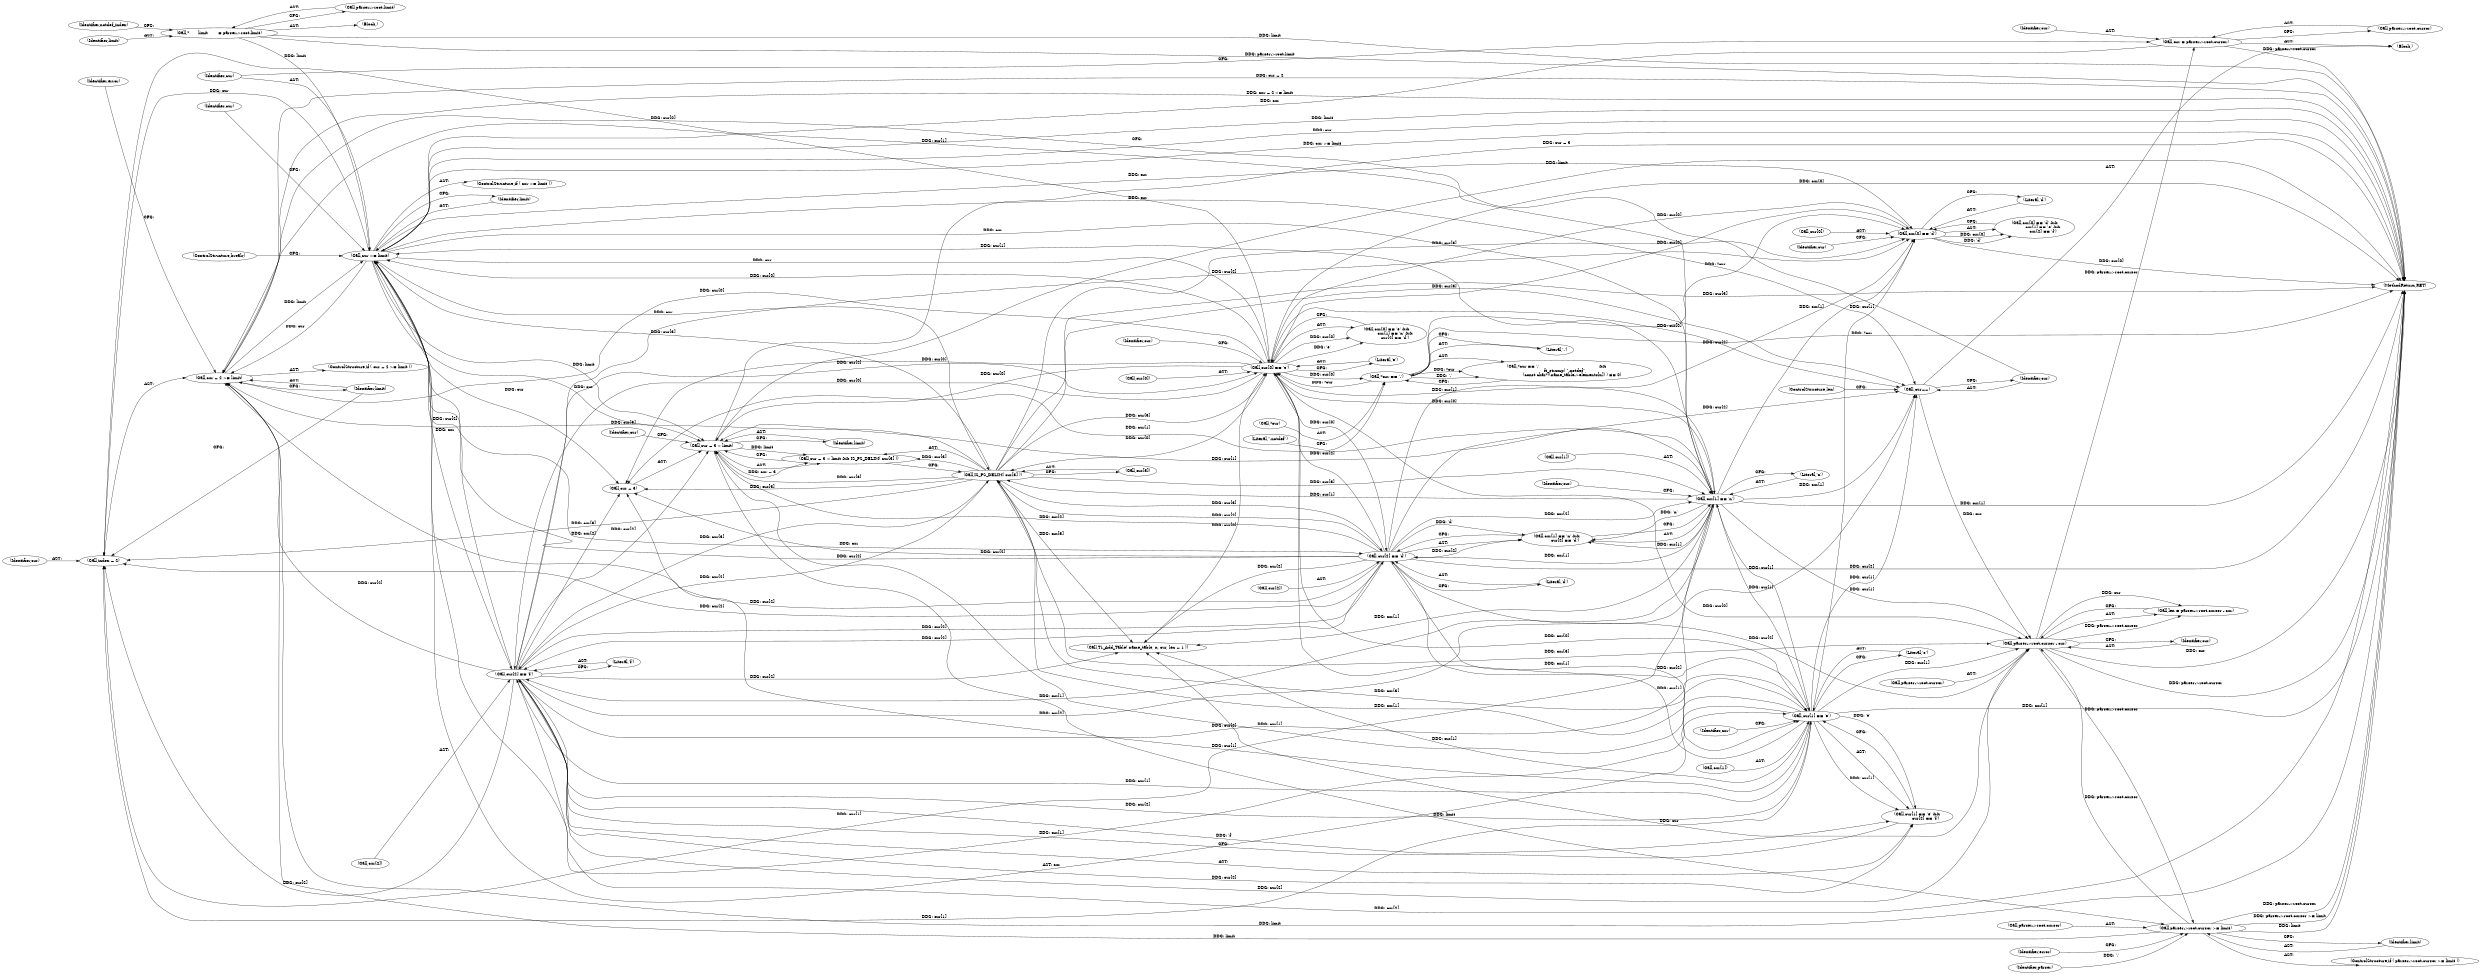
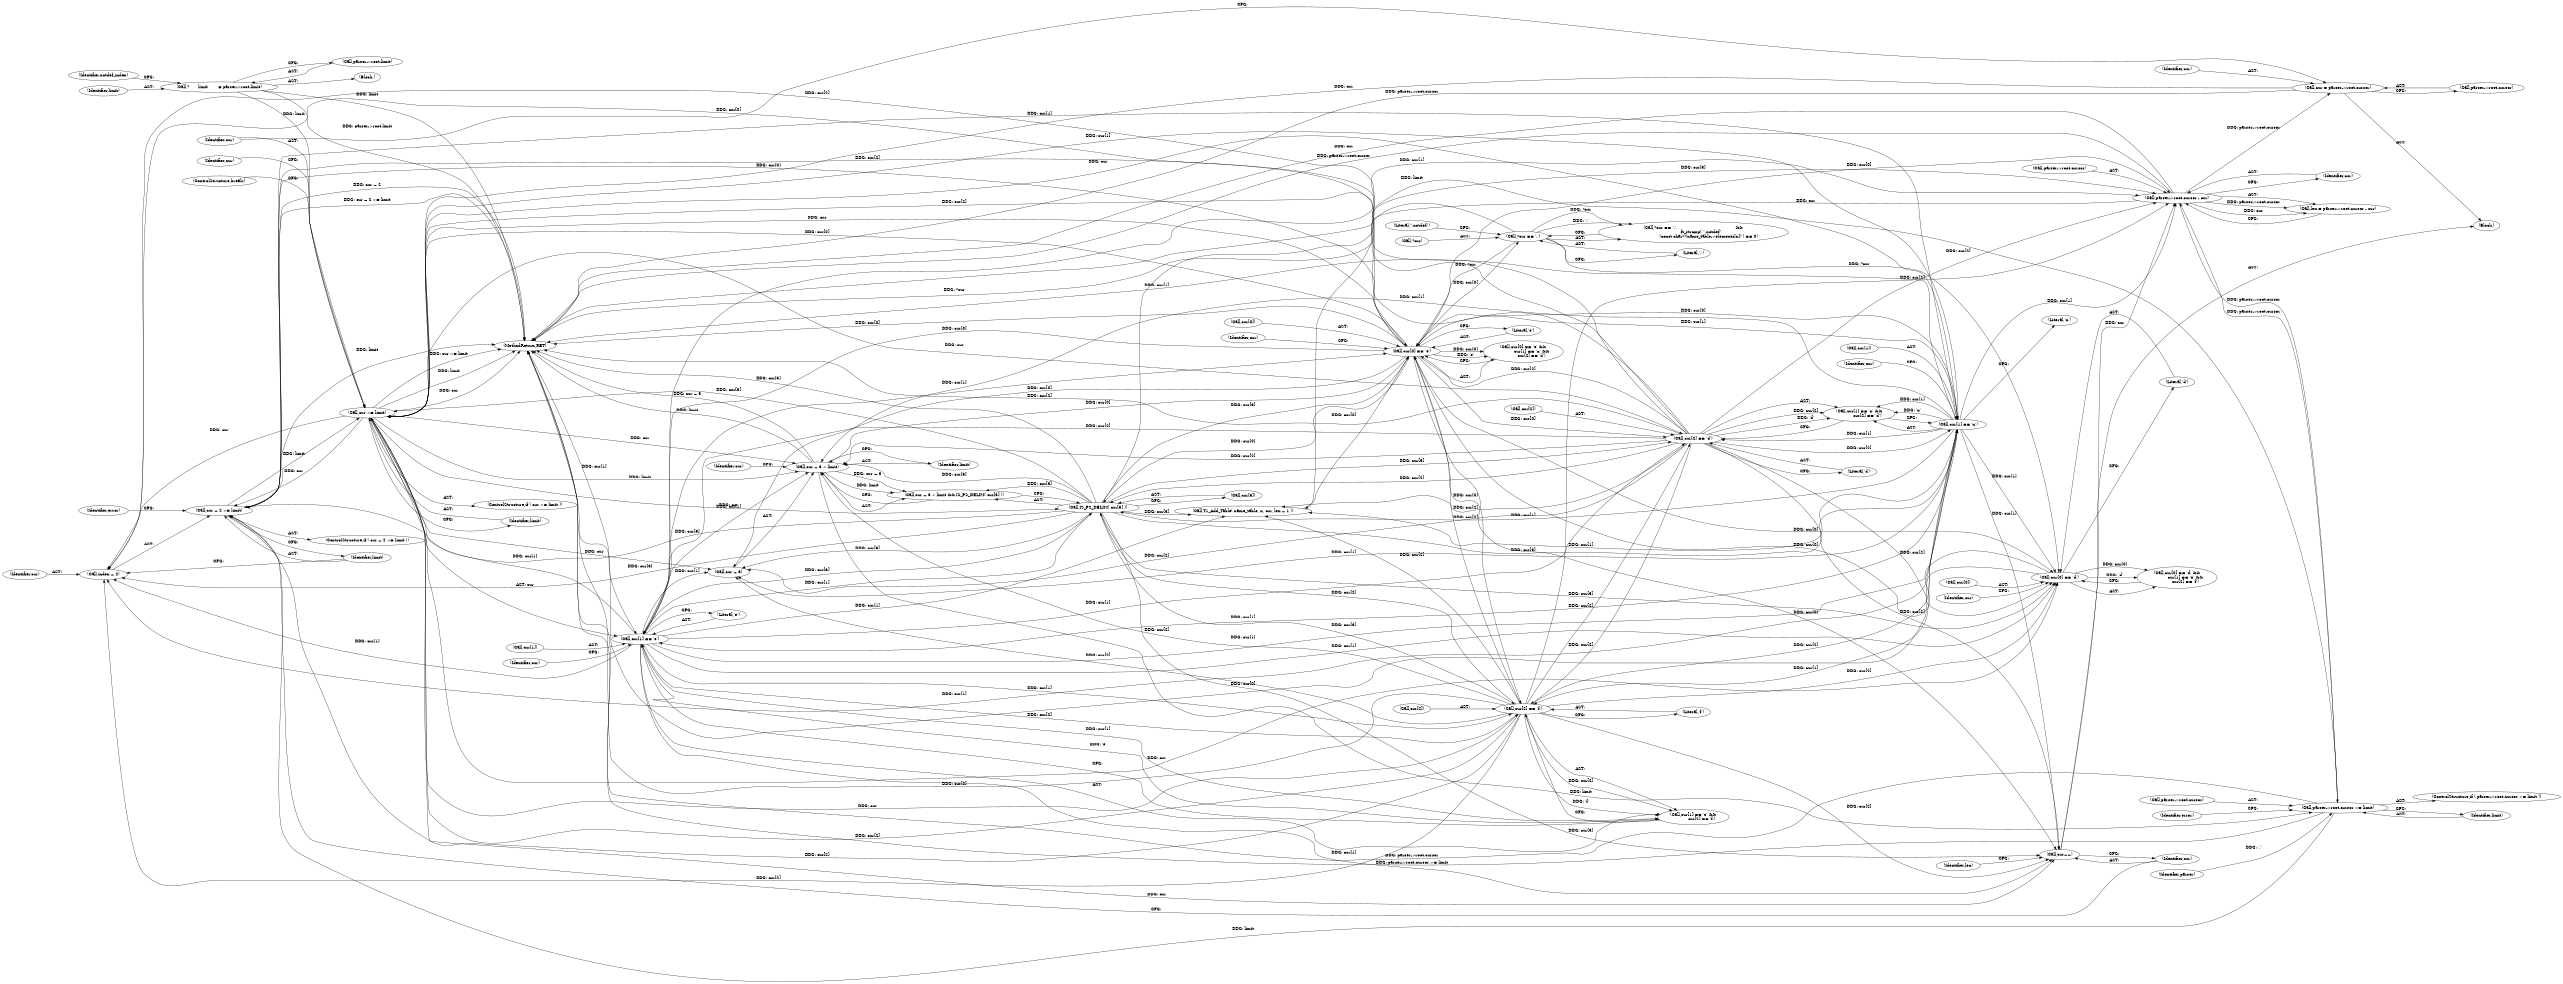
(1812, 390) -> (1958, 866)
(1765, 486) -> none
(2290, 715) -> (590, 489)
